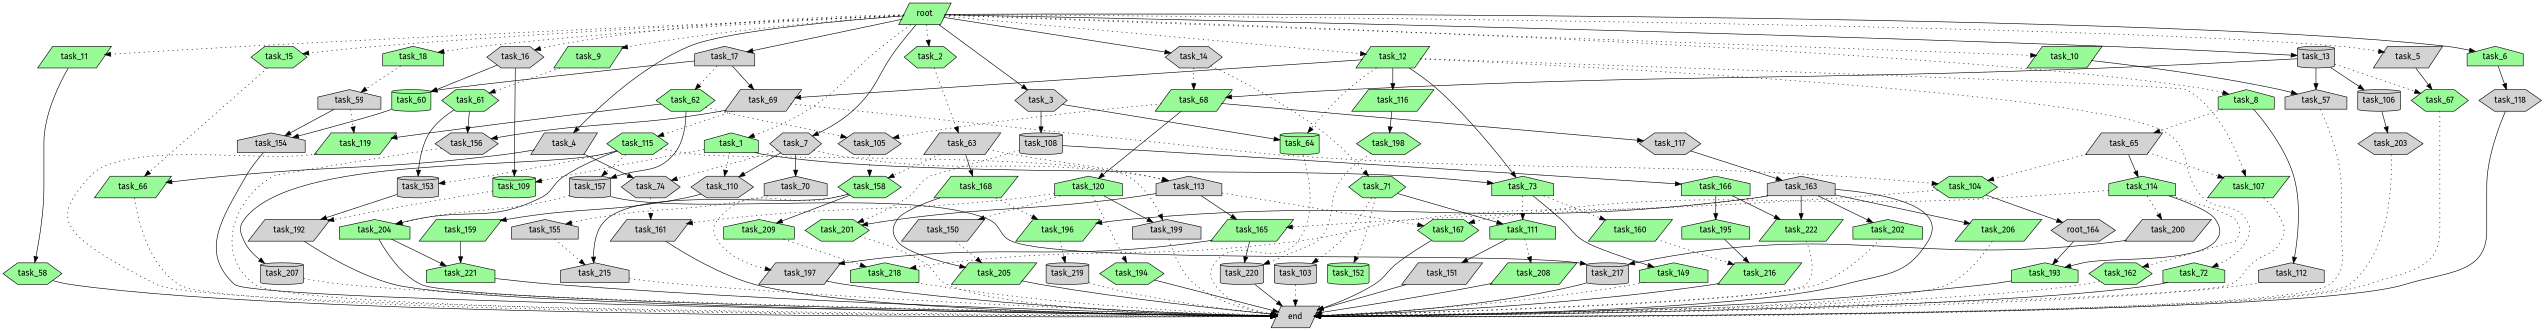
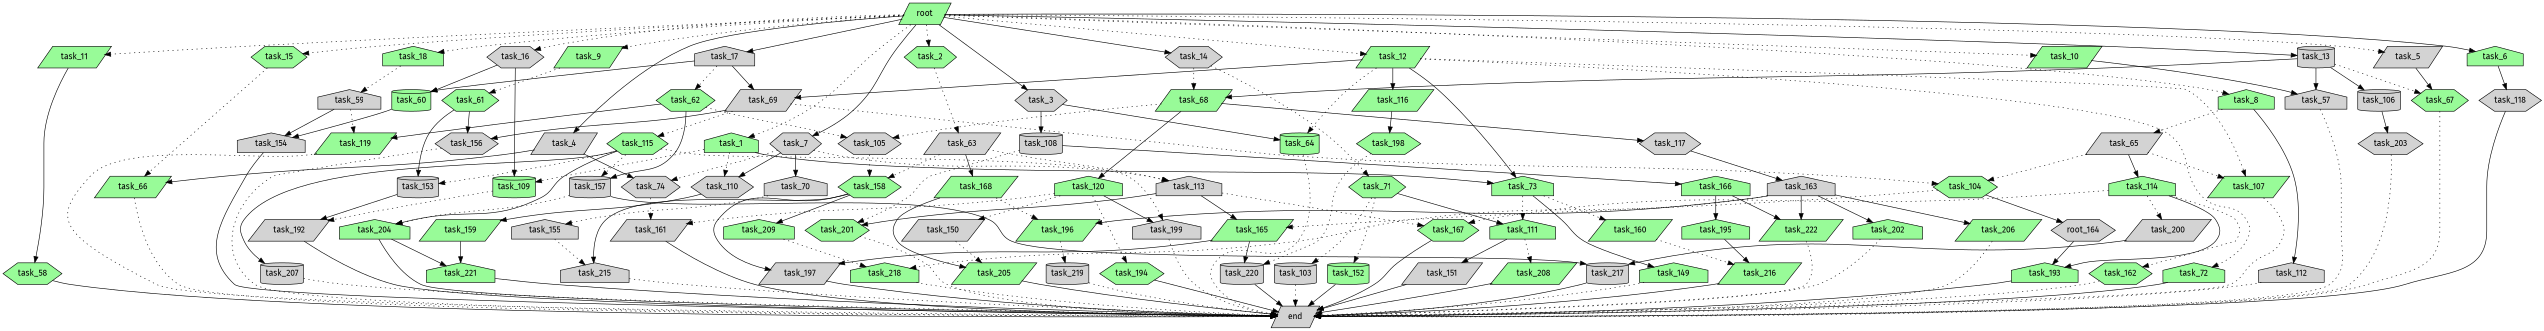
(727, 211) -> (727, 211)
(1750, 299) -> (1324, 293)
